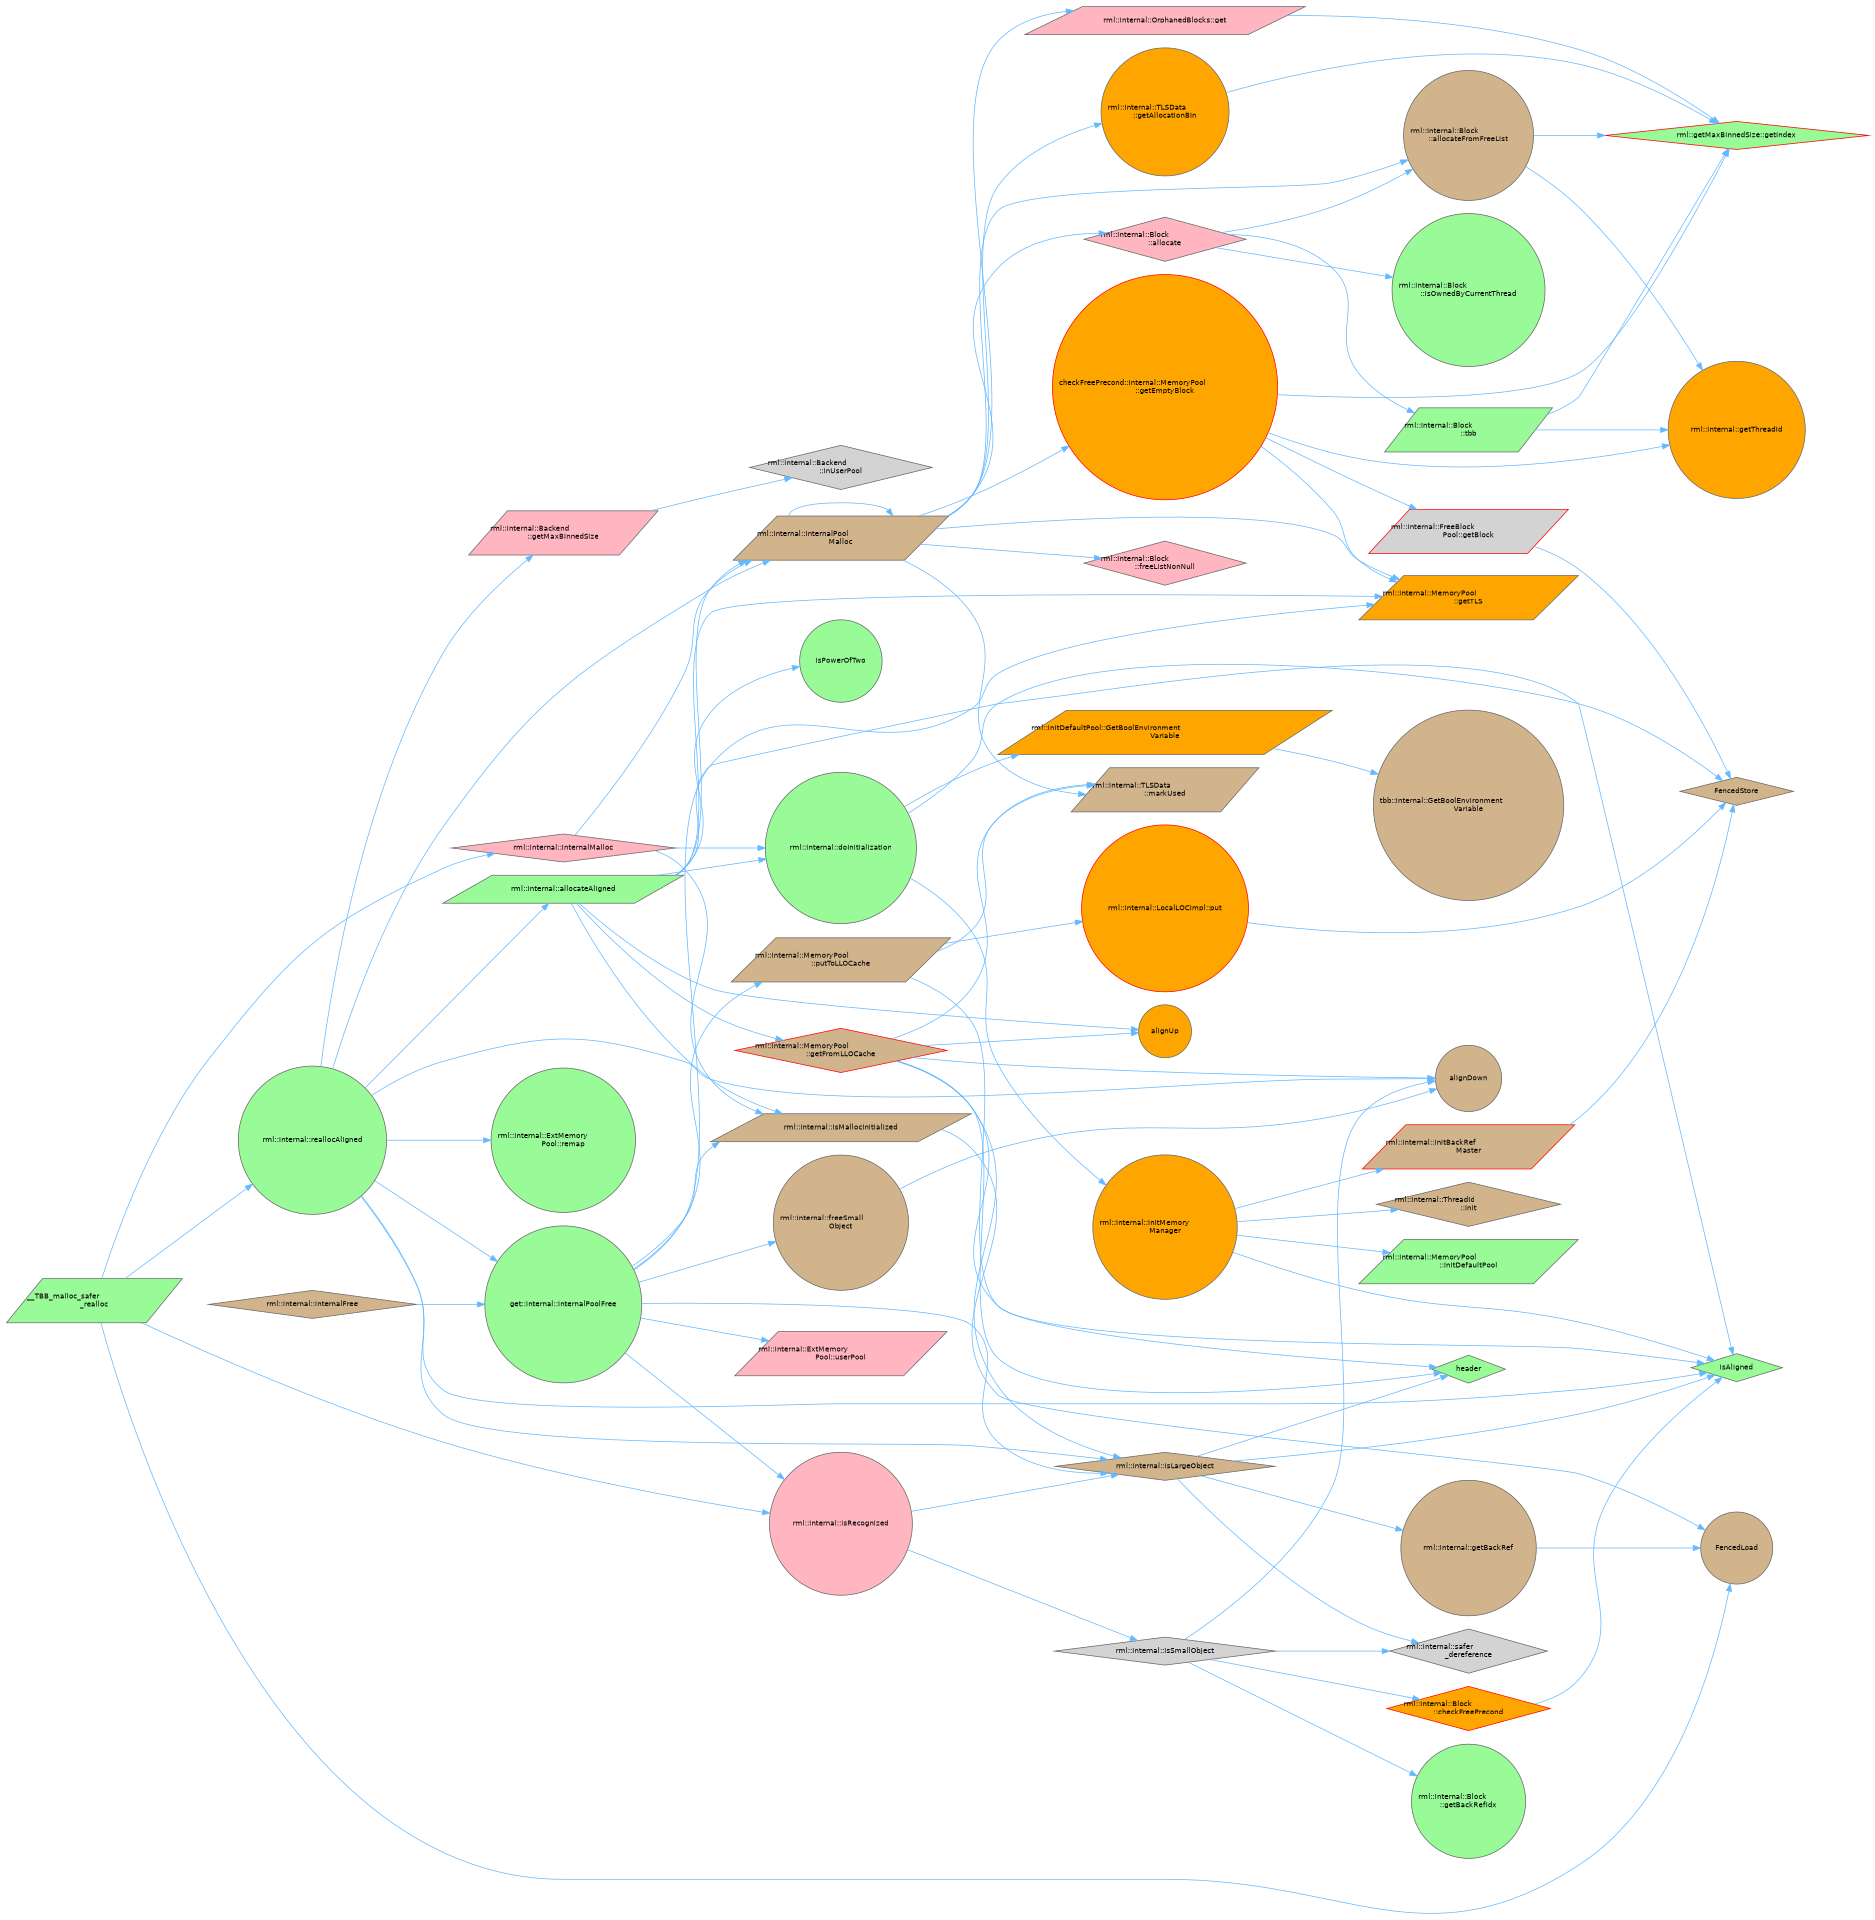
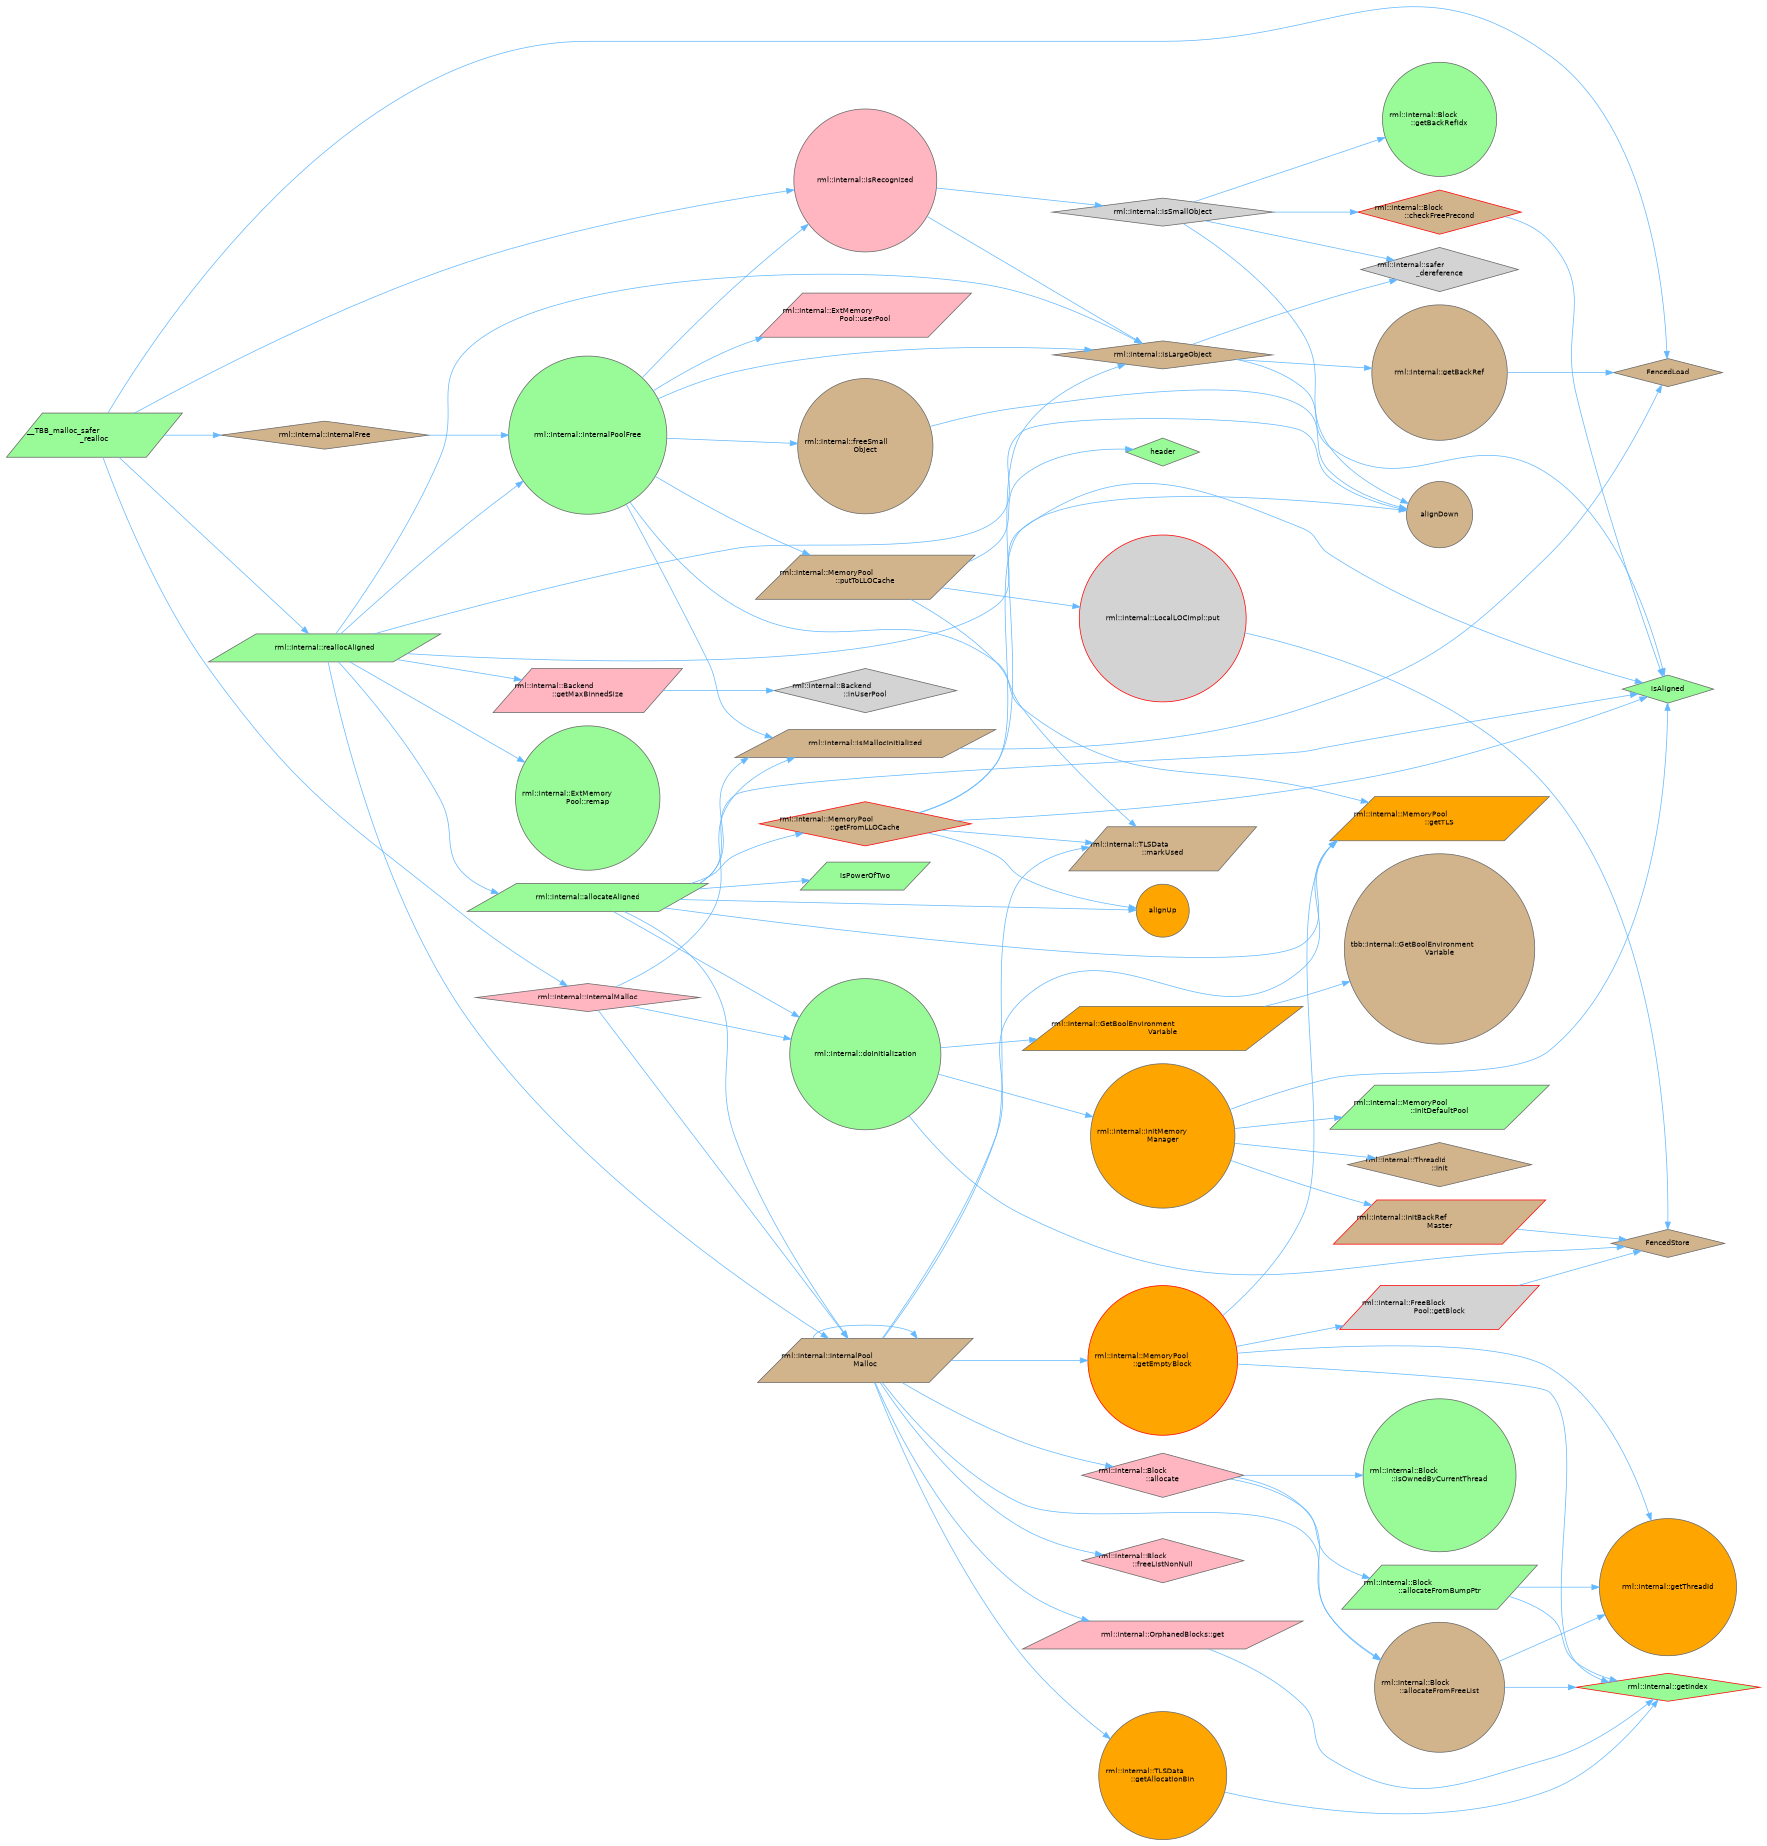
(1737, 135) -> (1668, 1687)
(1165, 387) -> (1163, 1360)
(1469, 430) -> (1440, 1587)
none -> (189, 435)
(841, 661) -> (865, 876)
(1165, 732) -> (1163, 1028)
(1165, 908) -> (1163, 618)
(312, 1140) -> (325, 648)
(563, 1304) -> (588, 435)
(1042, 1378) -> none
(1319, 1417) -> none
(1737, 1548) -> (1668, 373)
(1469, 1709) -> (1440, 212)
